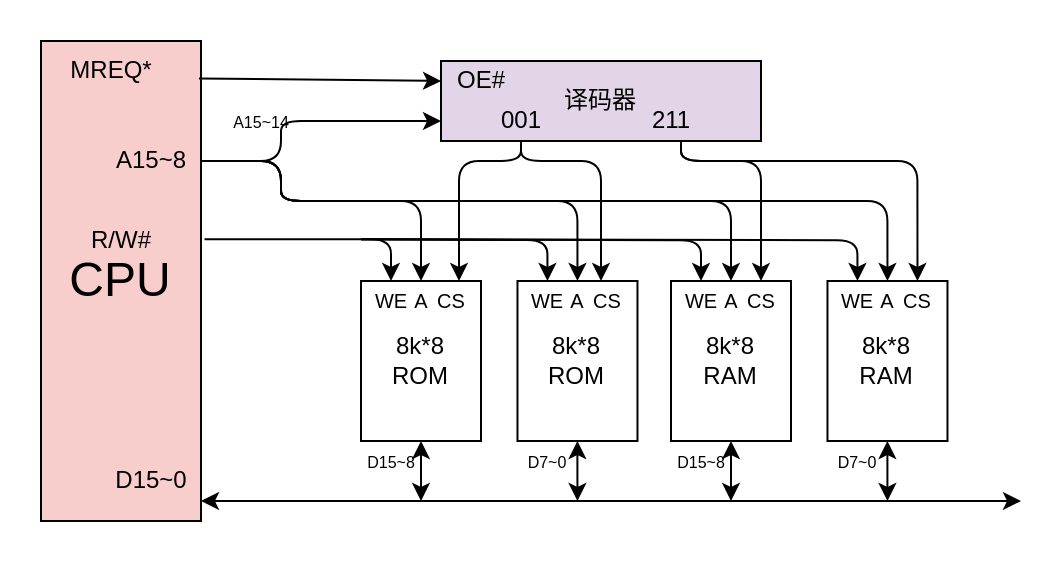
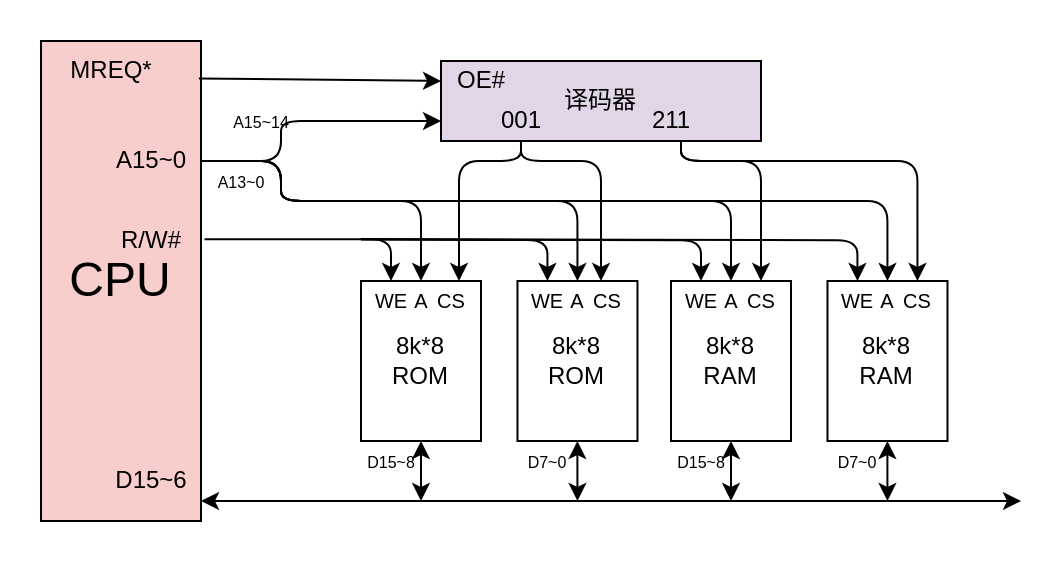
(152, 161) -> (152, 161)
none -> (241, 181)
(121, 241) -> (151, 241)
(152, 481) -> (152, 481)
